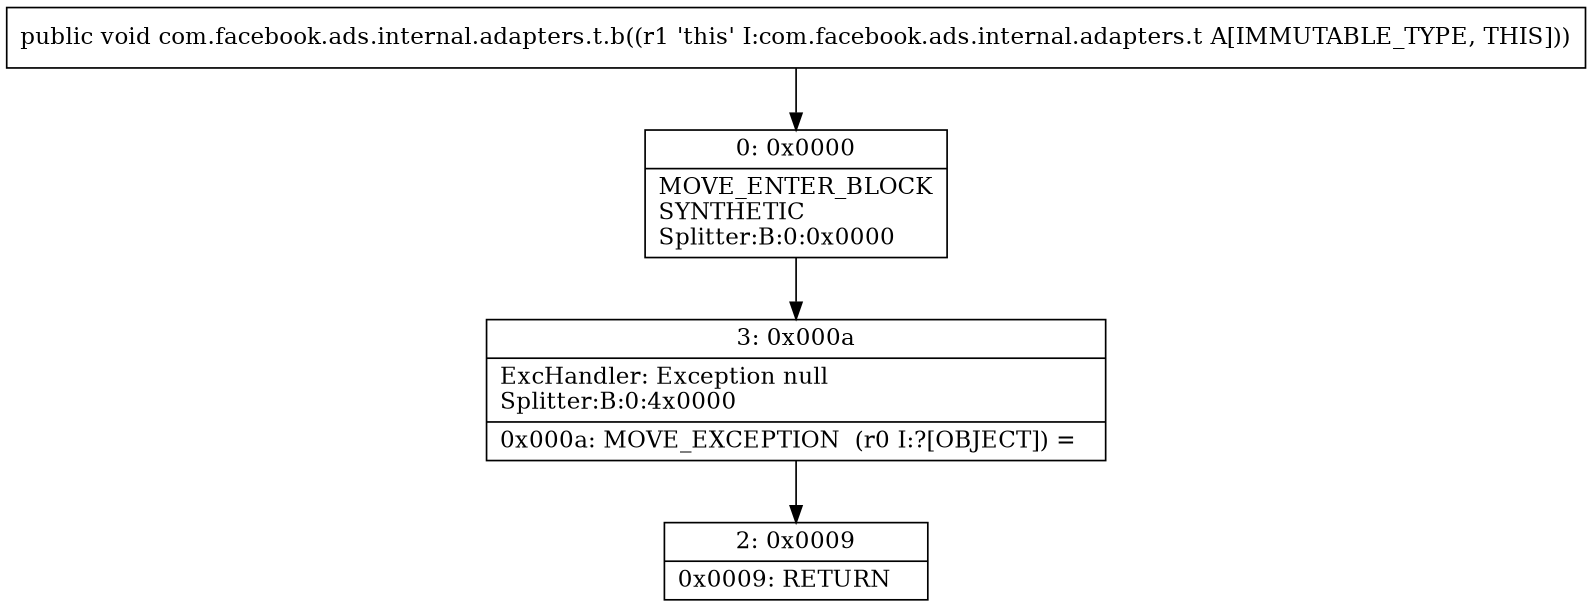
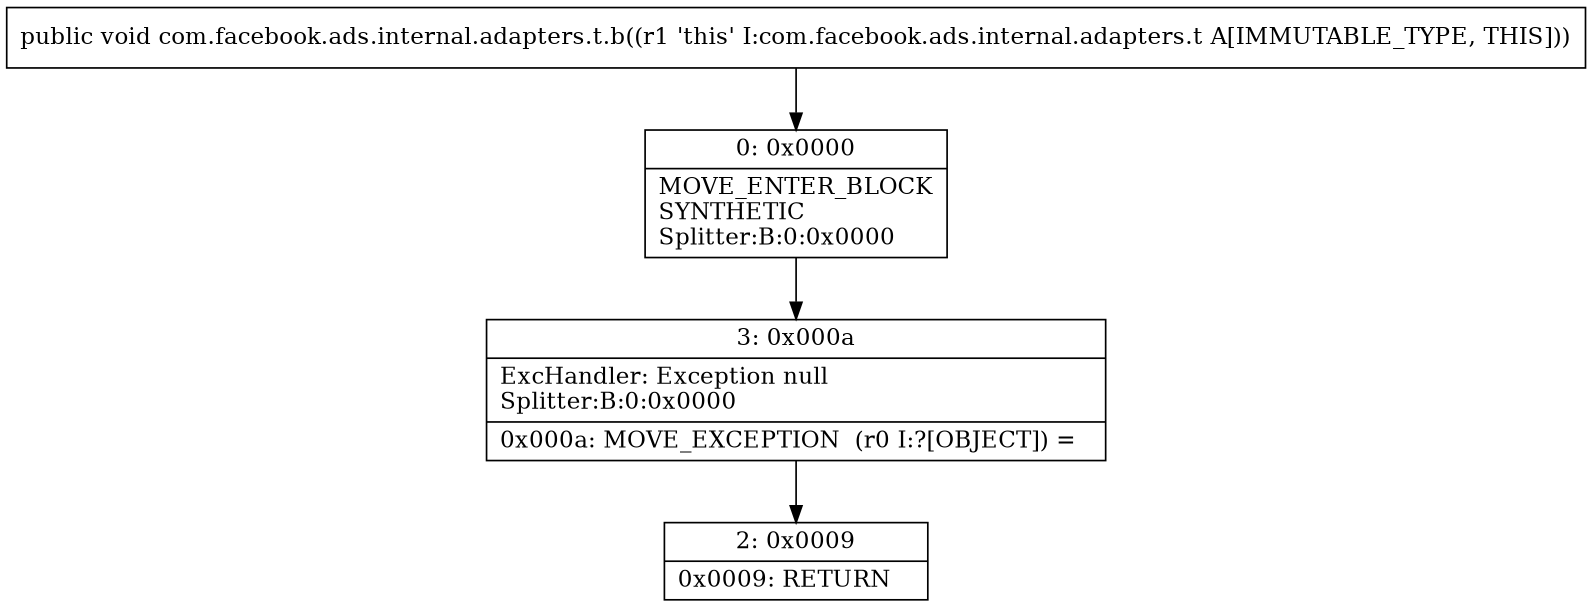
(619, 402) -> (619, 402)
